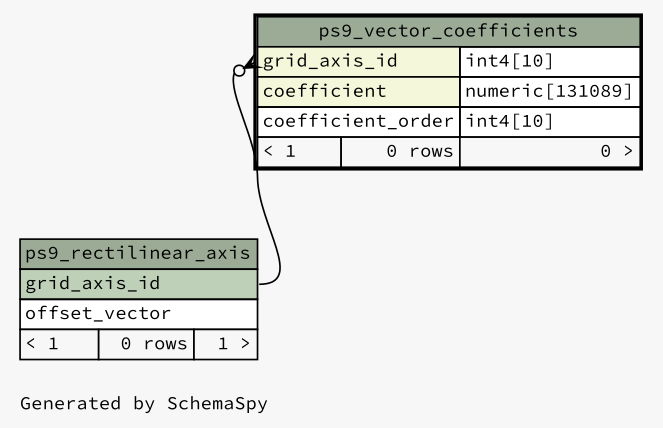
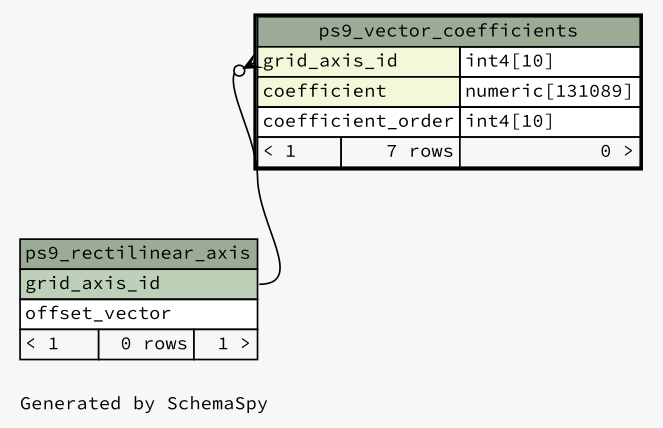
(421, 151) -> (421, 151)
